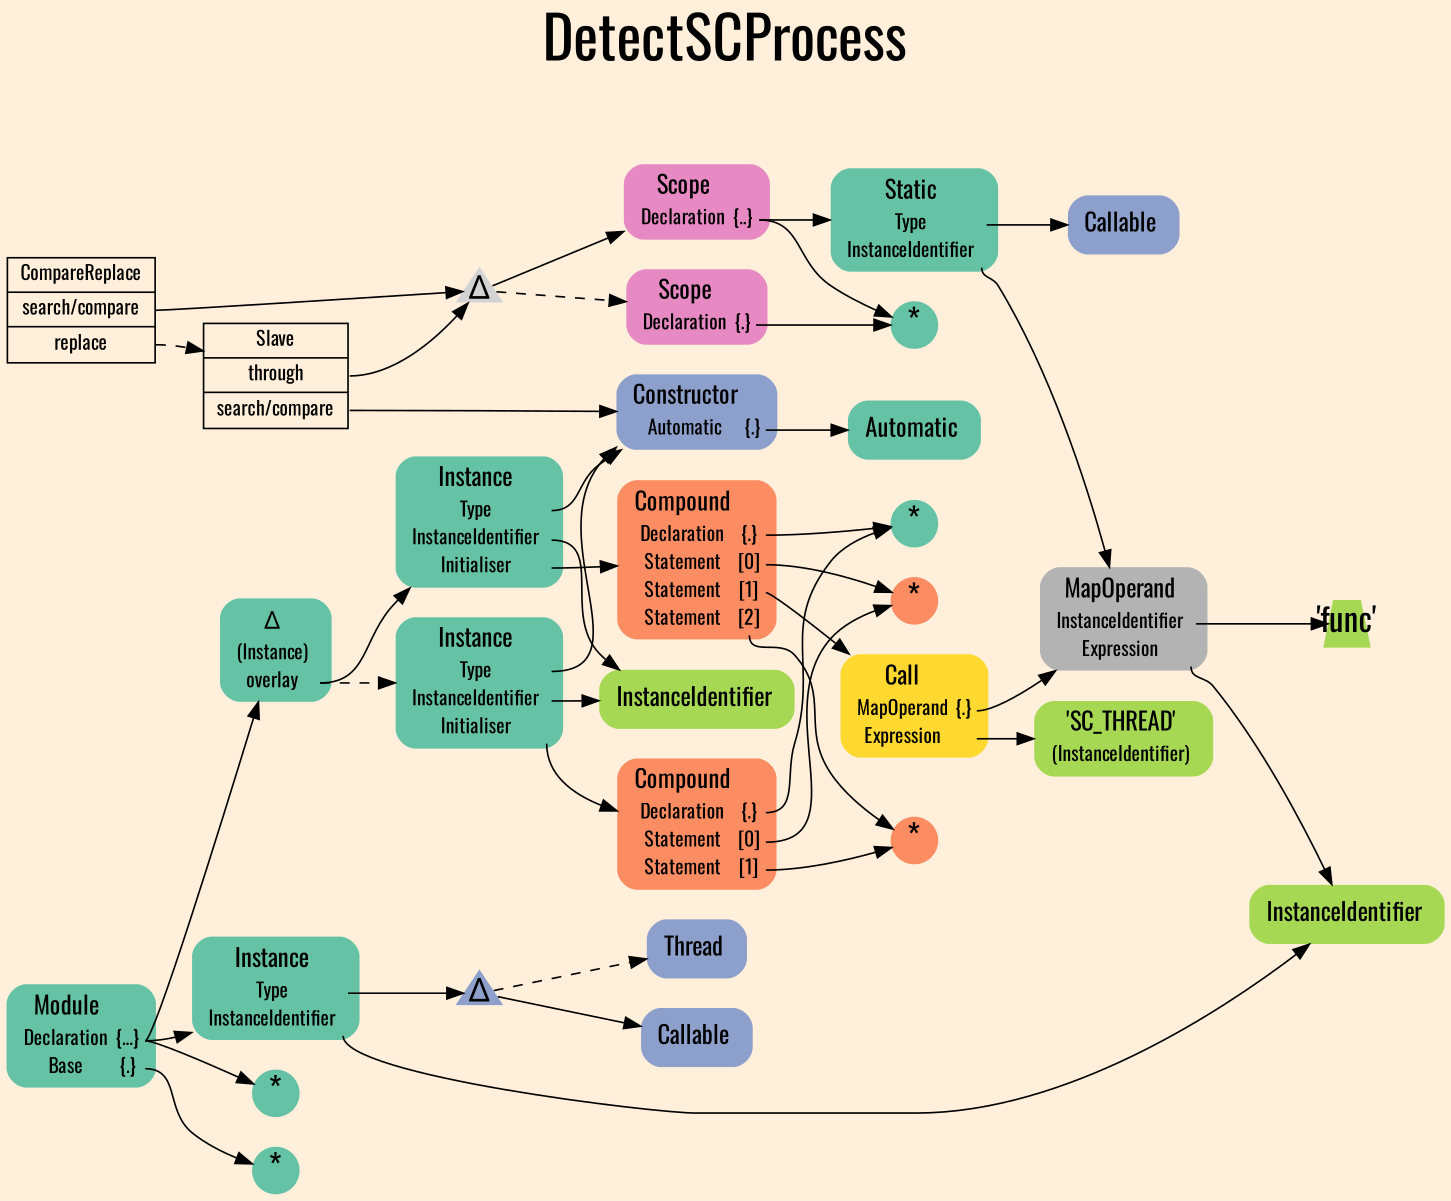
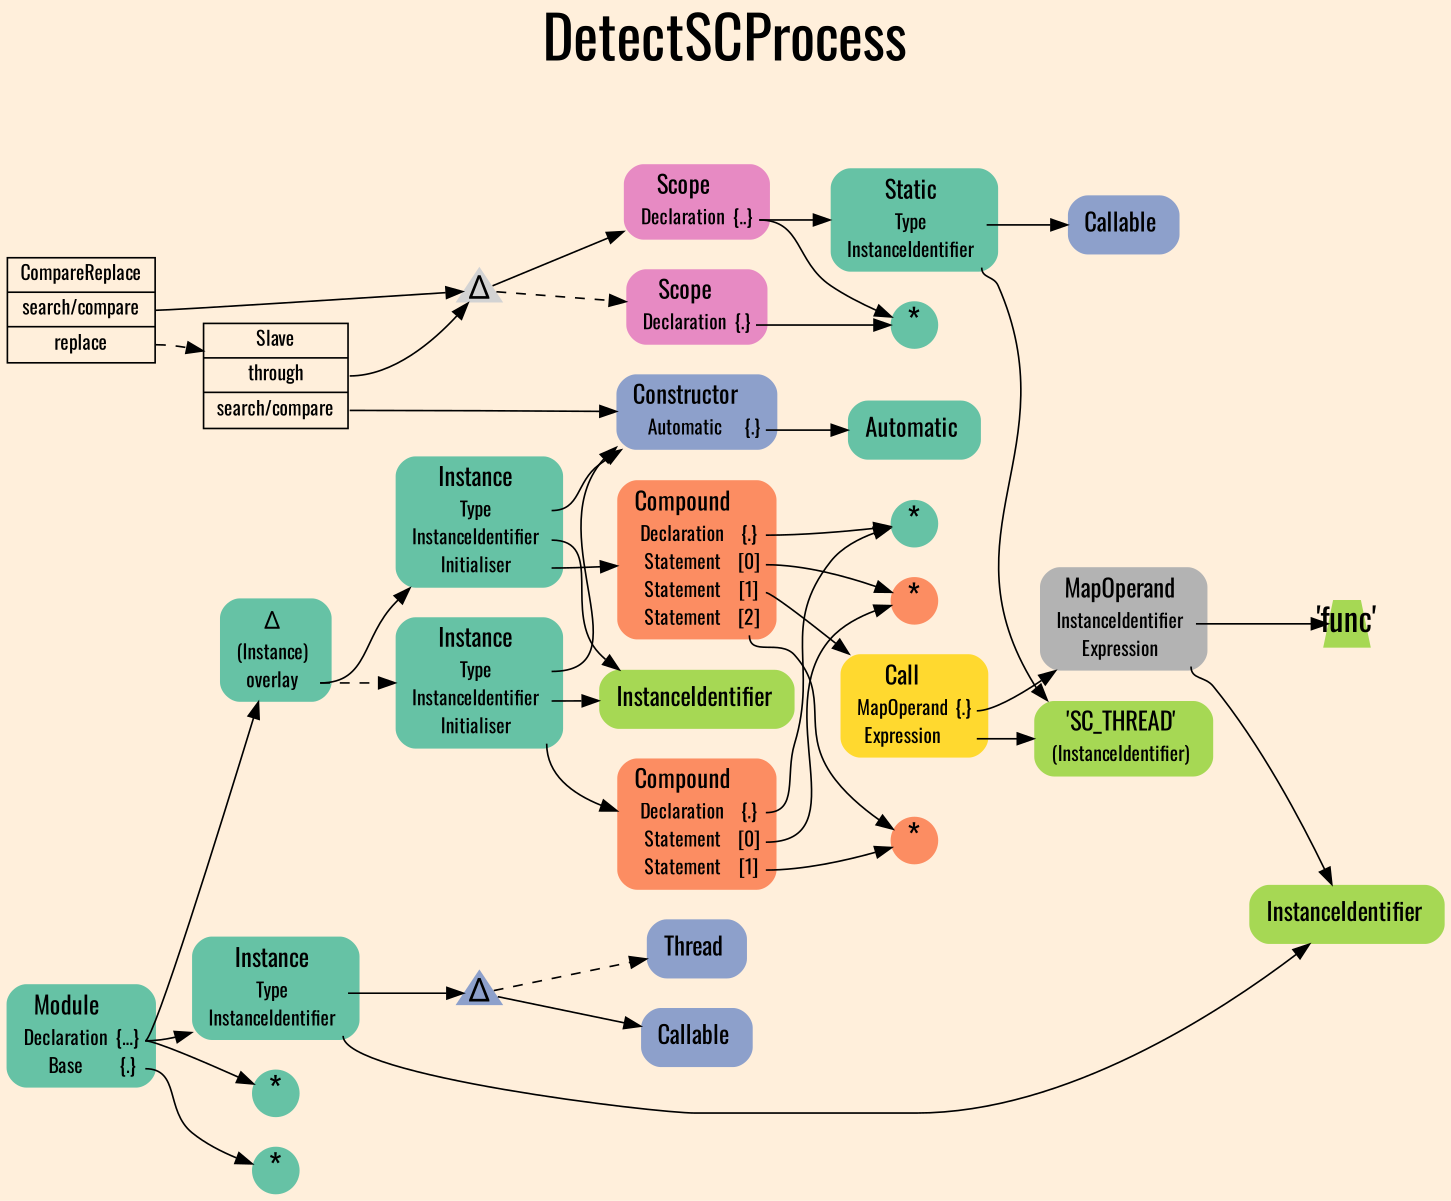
(1055, 403) -> (1010, 476)
